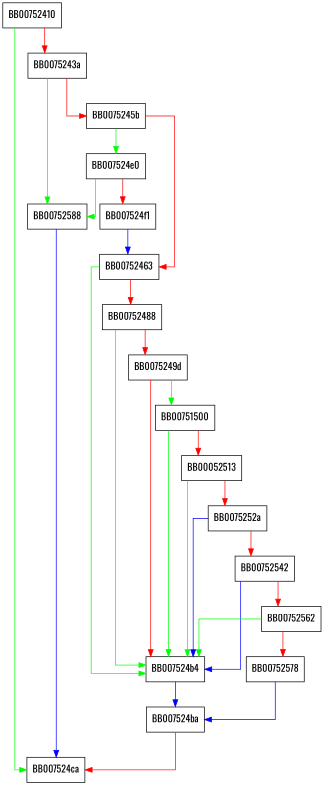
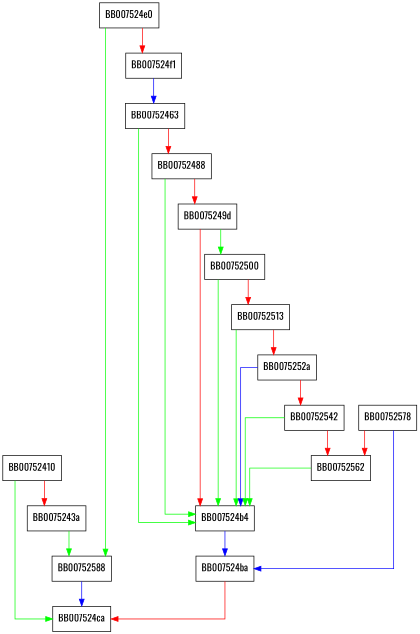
(116, 116) -> none
(185, 418) -> (235, 267)
(212, 468) -> (261, 317)
(241, 640) -> (245, 438)
(283, 641) -> (365, 439)
